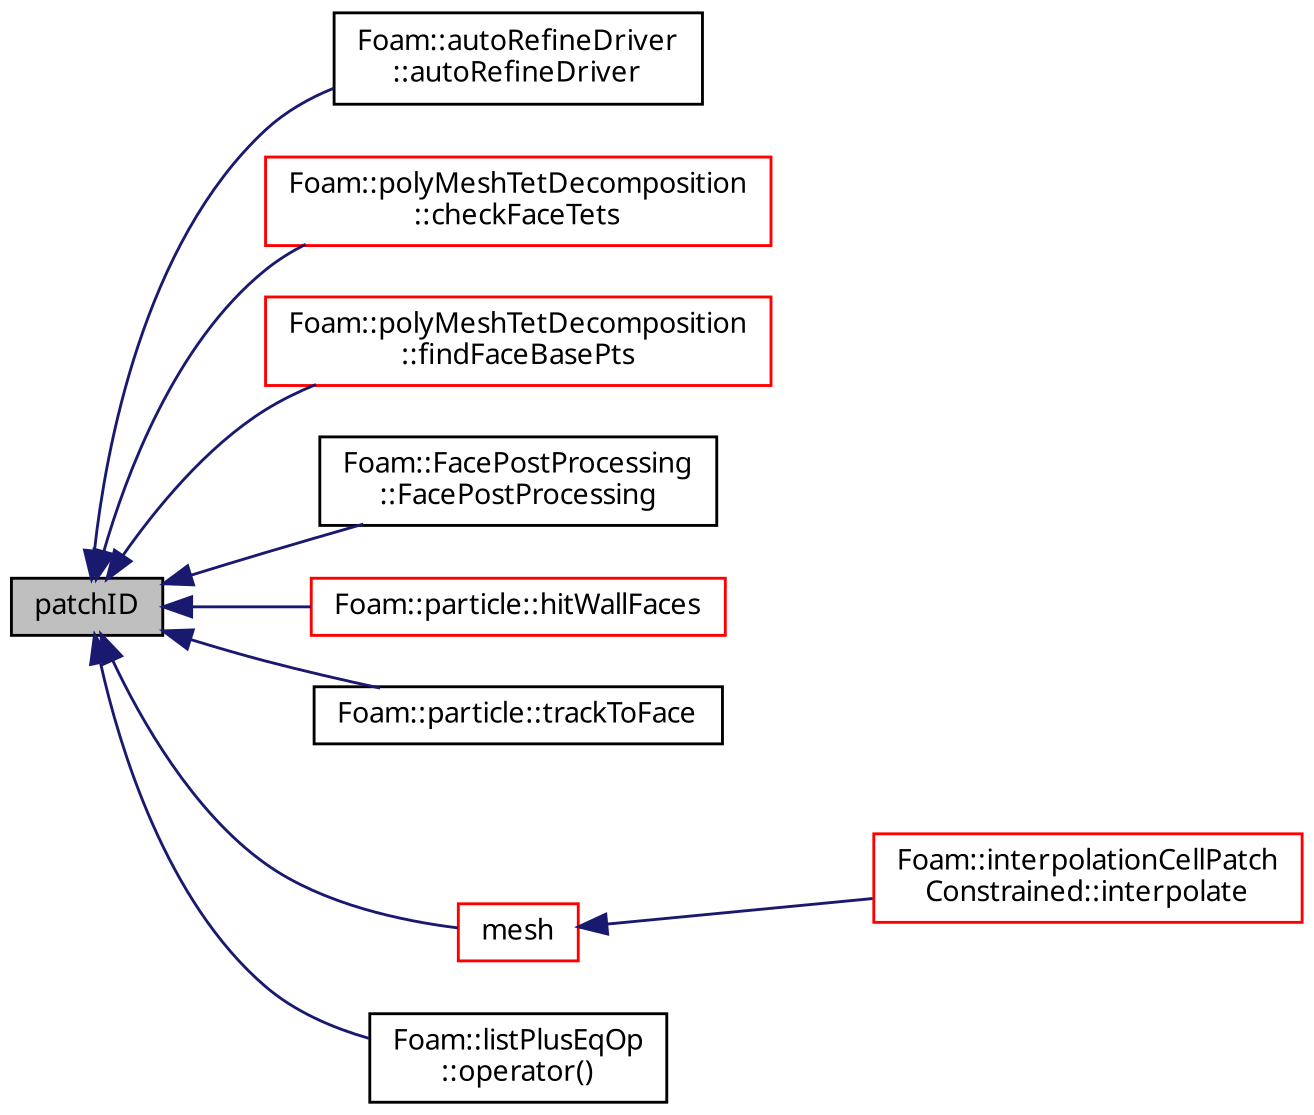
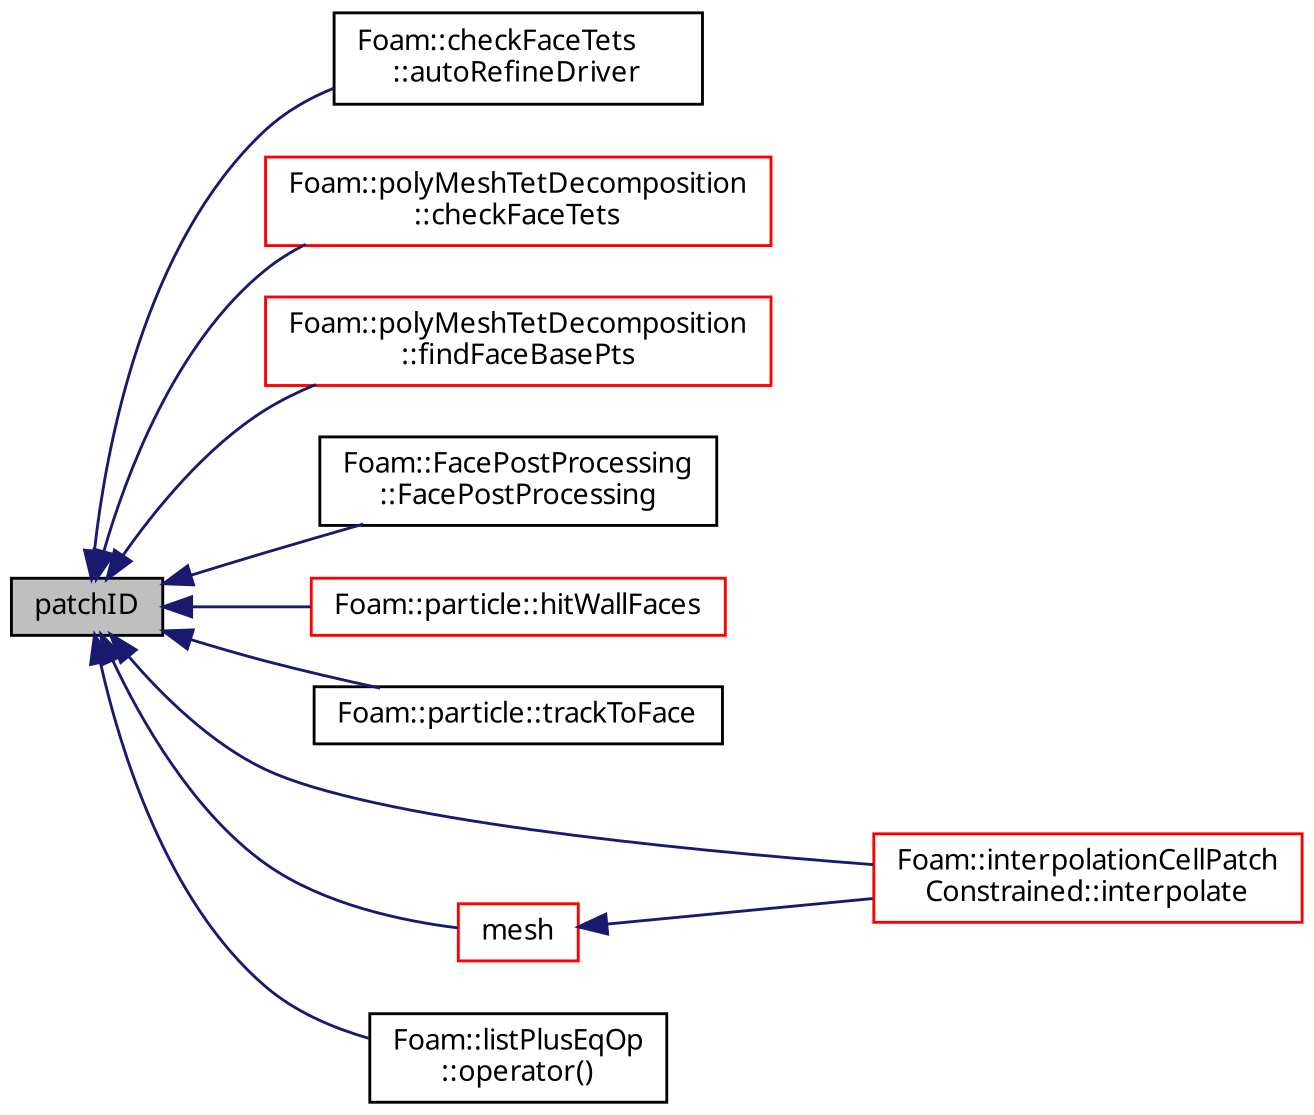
(518, 59) -> (518, 59)
none -> (478, 822)
